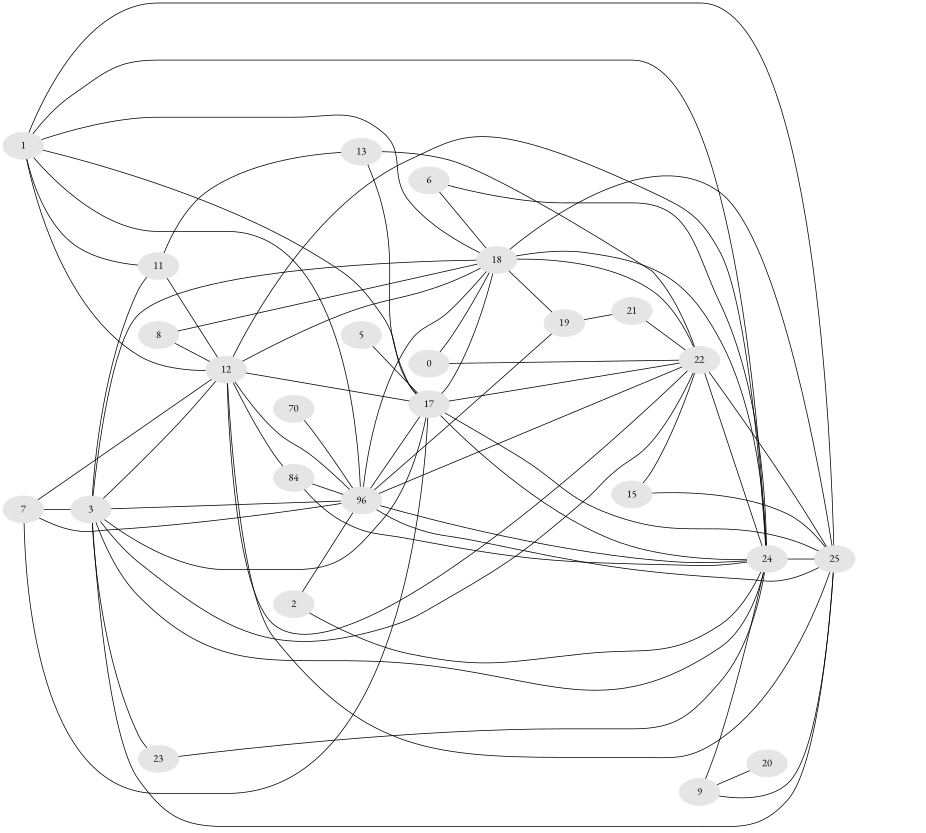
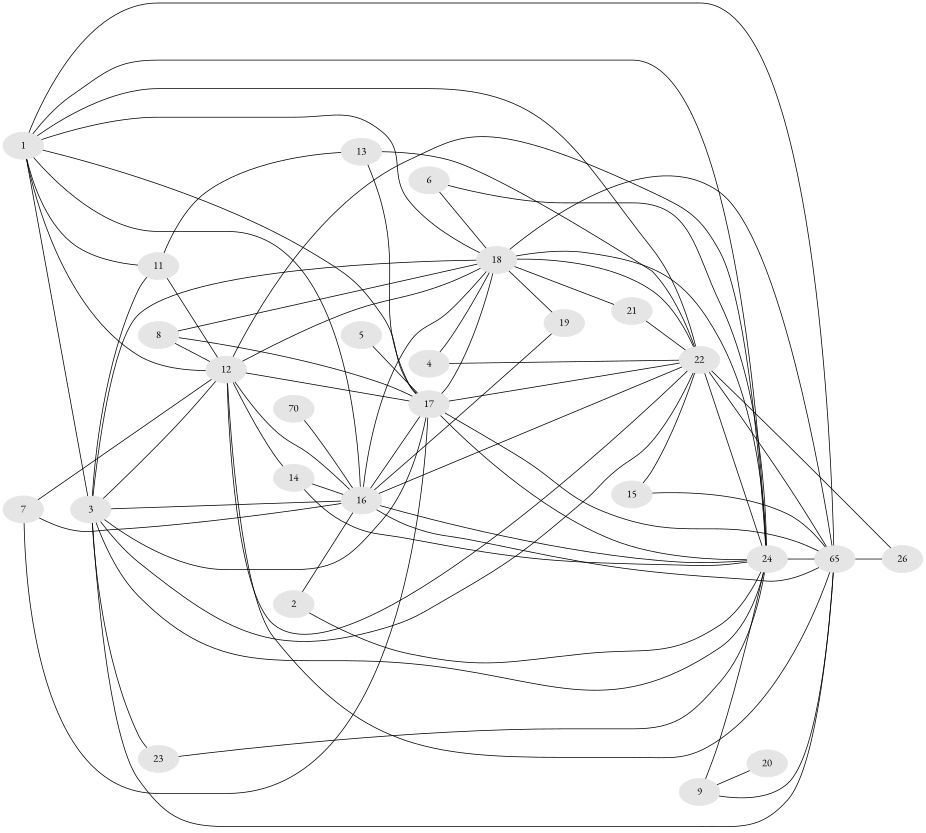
none -> (426, 89)
(598, 317) -> (564, 286)
none -> (298, 360)
(429, 364) -> (429, 364)
(294, 478) -> (294, 478)
(361, 500) -> (361, 500)
(57, 509) -> (57, 328)
(835, 559) -> (835, 559)
none -> (902, 559)
